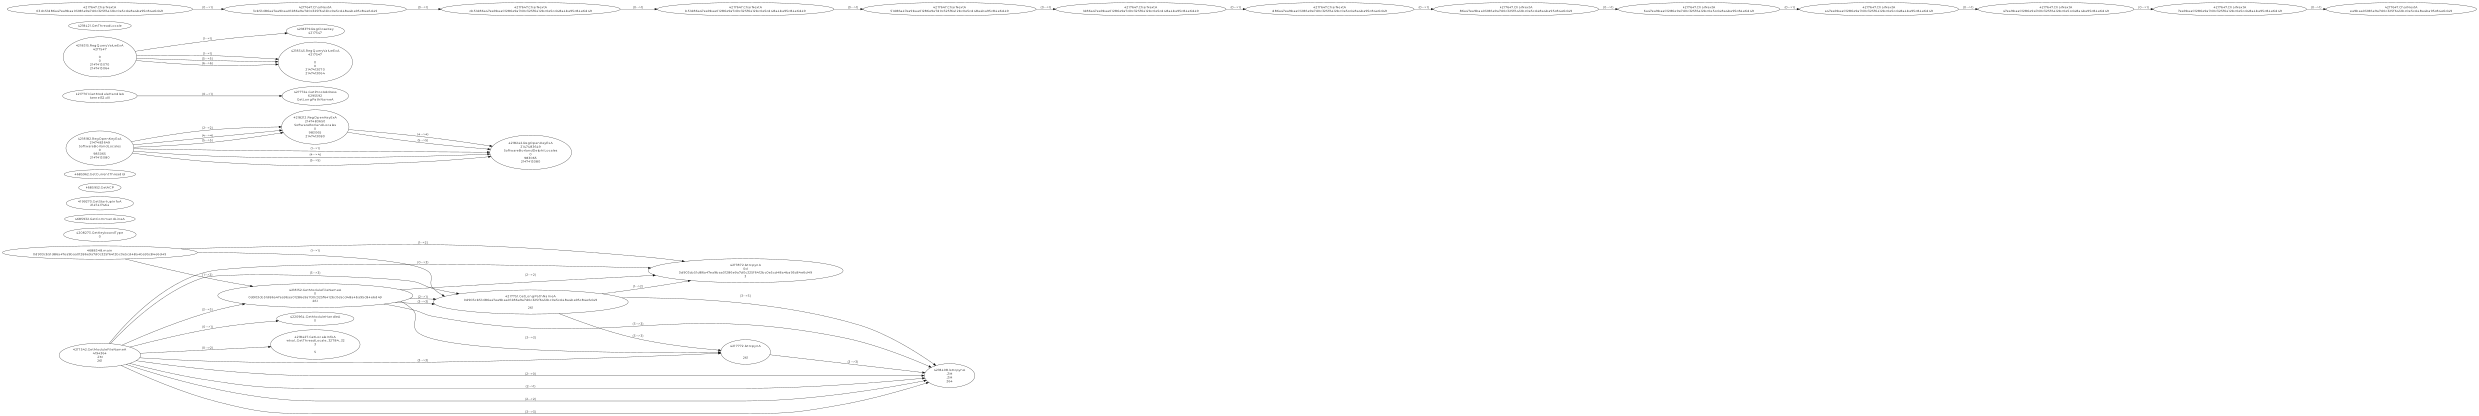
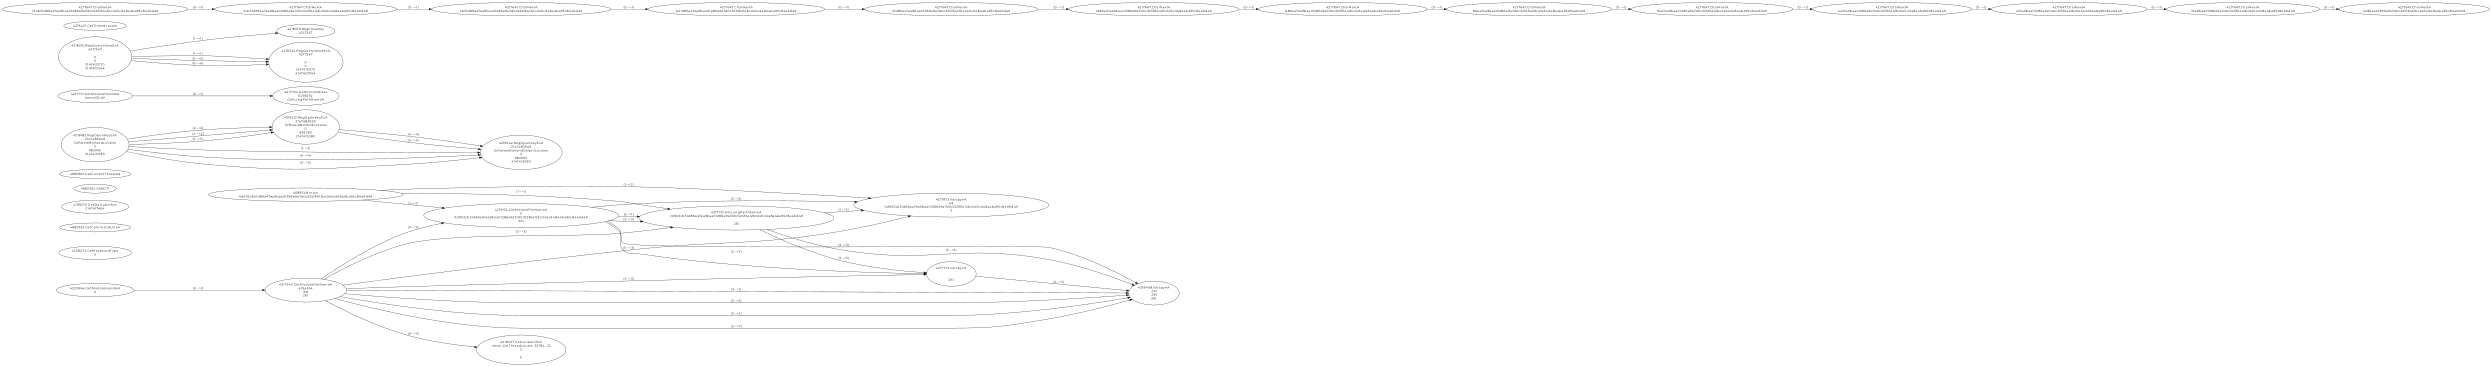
(315, 62) -> (306, 62)
(202, 330) -> (198, 290)
(950, 376) -> (1154, 293)
